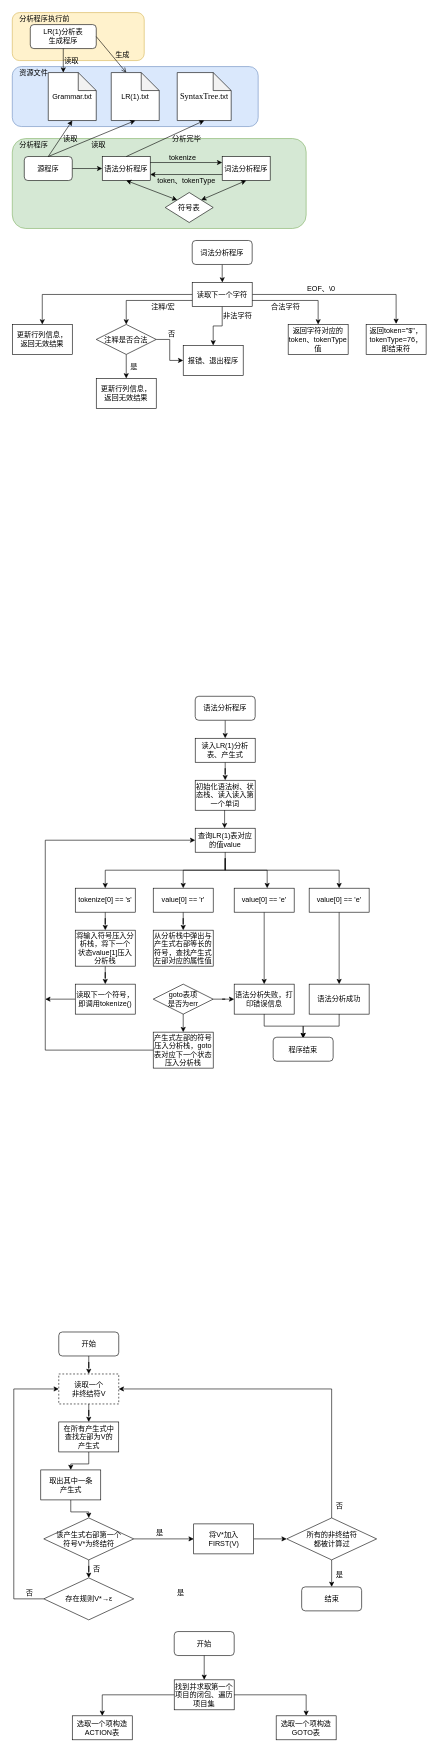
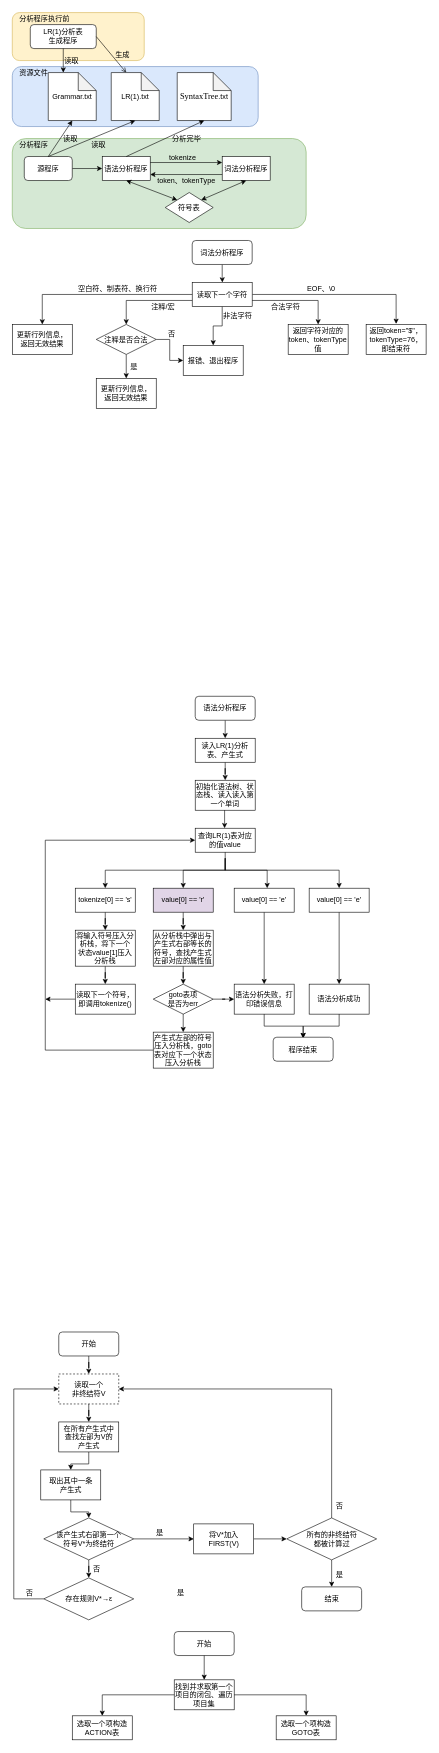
none -> (122, 288)
(183, 900) -> (183, 900)
none -> (183, 975)
